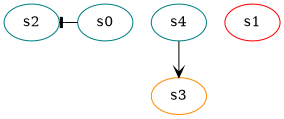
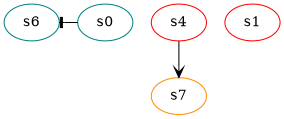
(32, 22) -> (32, 22)
(179, 22) -> (179, 22)
(179, 96) -> (179, 96)
